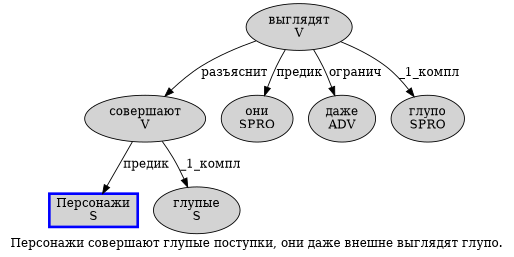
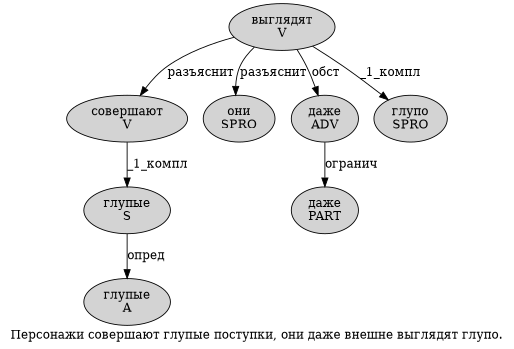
(300, 73) -> (273, 73)
(356, 73) -> (326, 73)
(94, 210) -> none
none -> (325, 210)
none -> (127, 302)
